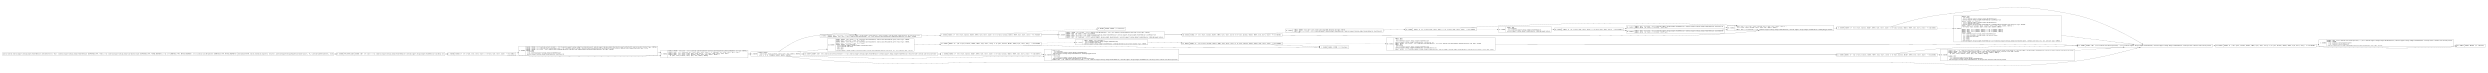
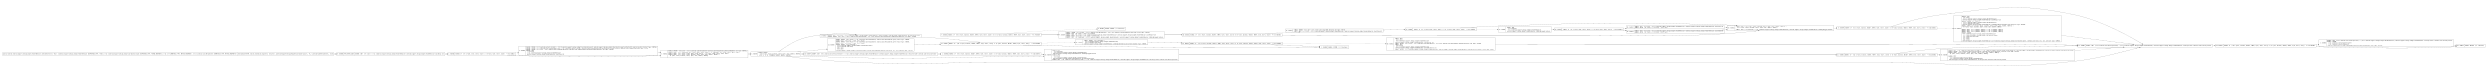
(931, 35) -> (950, 39)
